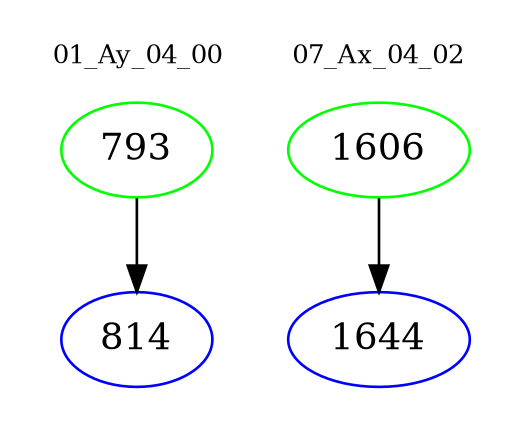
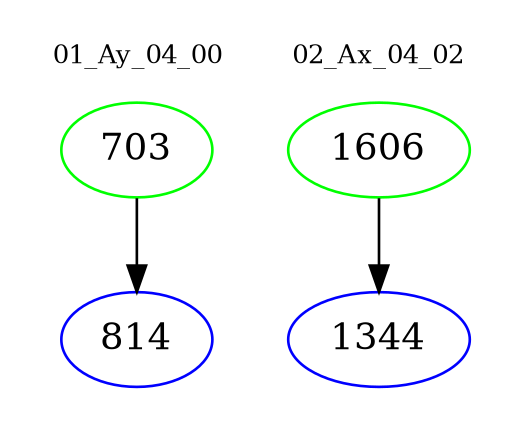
(379, 57) -> (379, 57)
(137, 150) -> (137, 150)
(379, 340) -> (379, 340)
